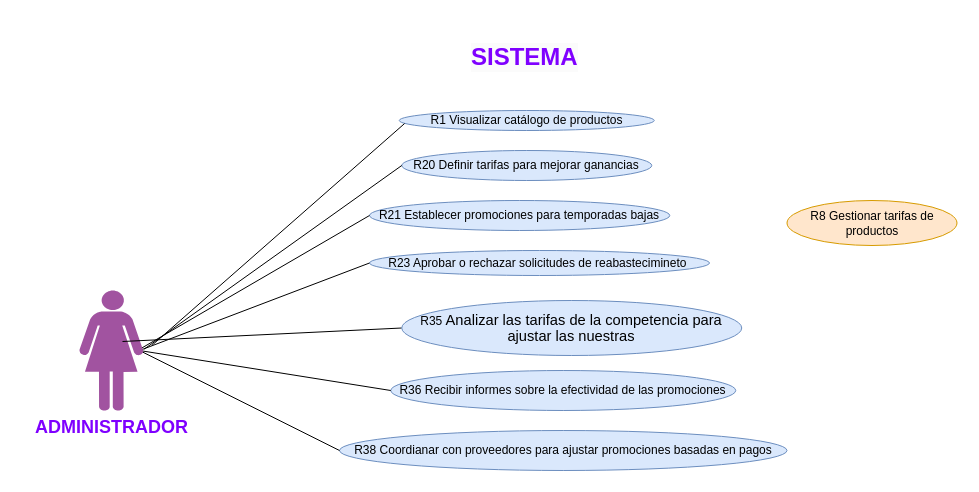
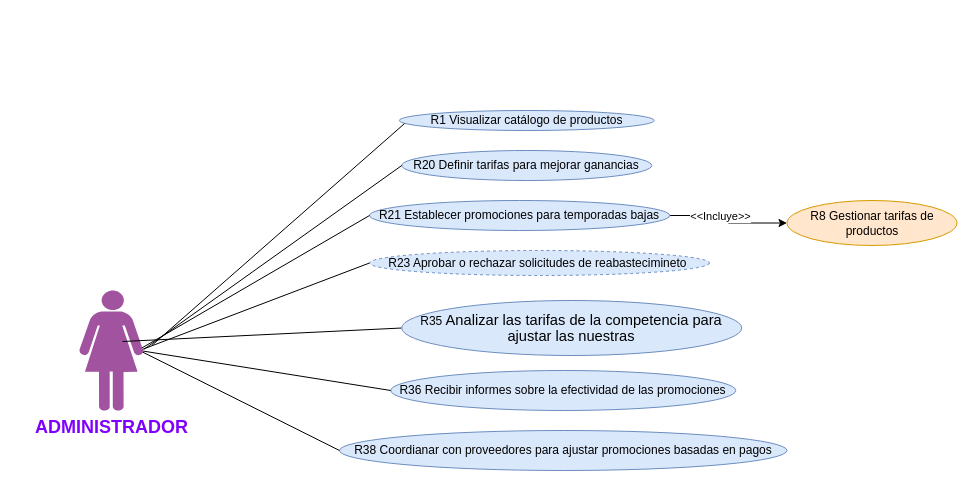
(590, 61) -> none
none -> (728, 216)
(540, 263) -> (540, 263)
